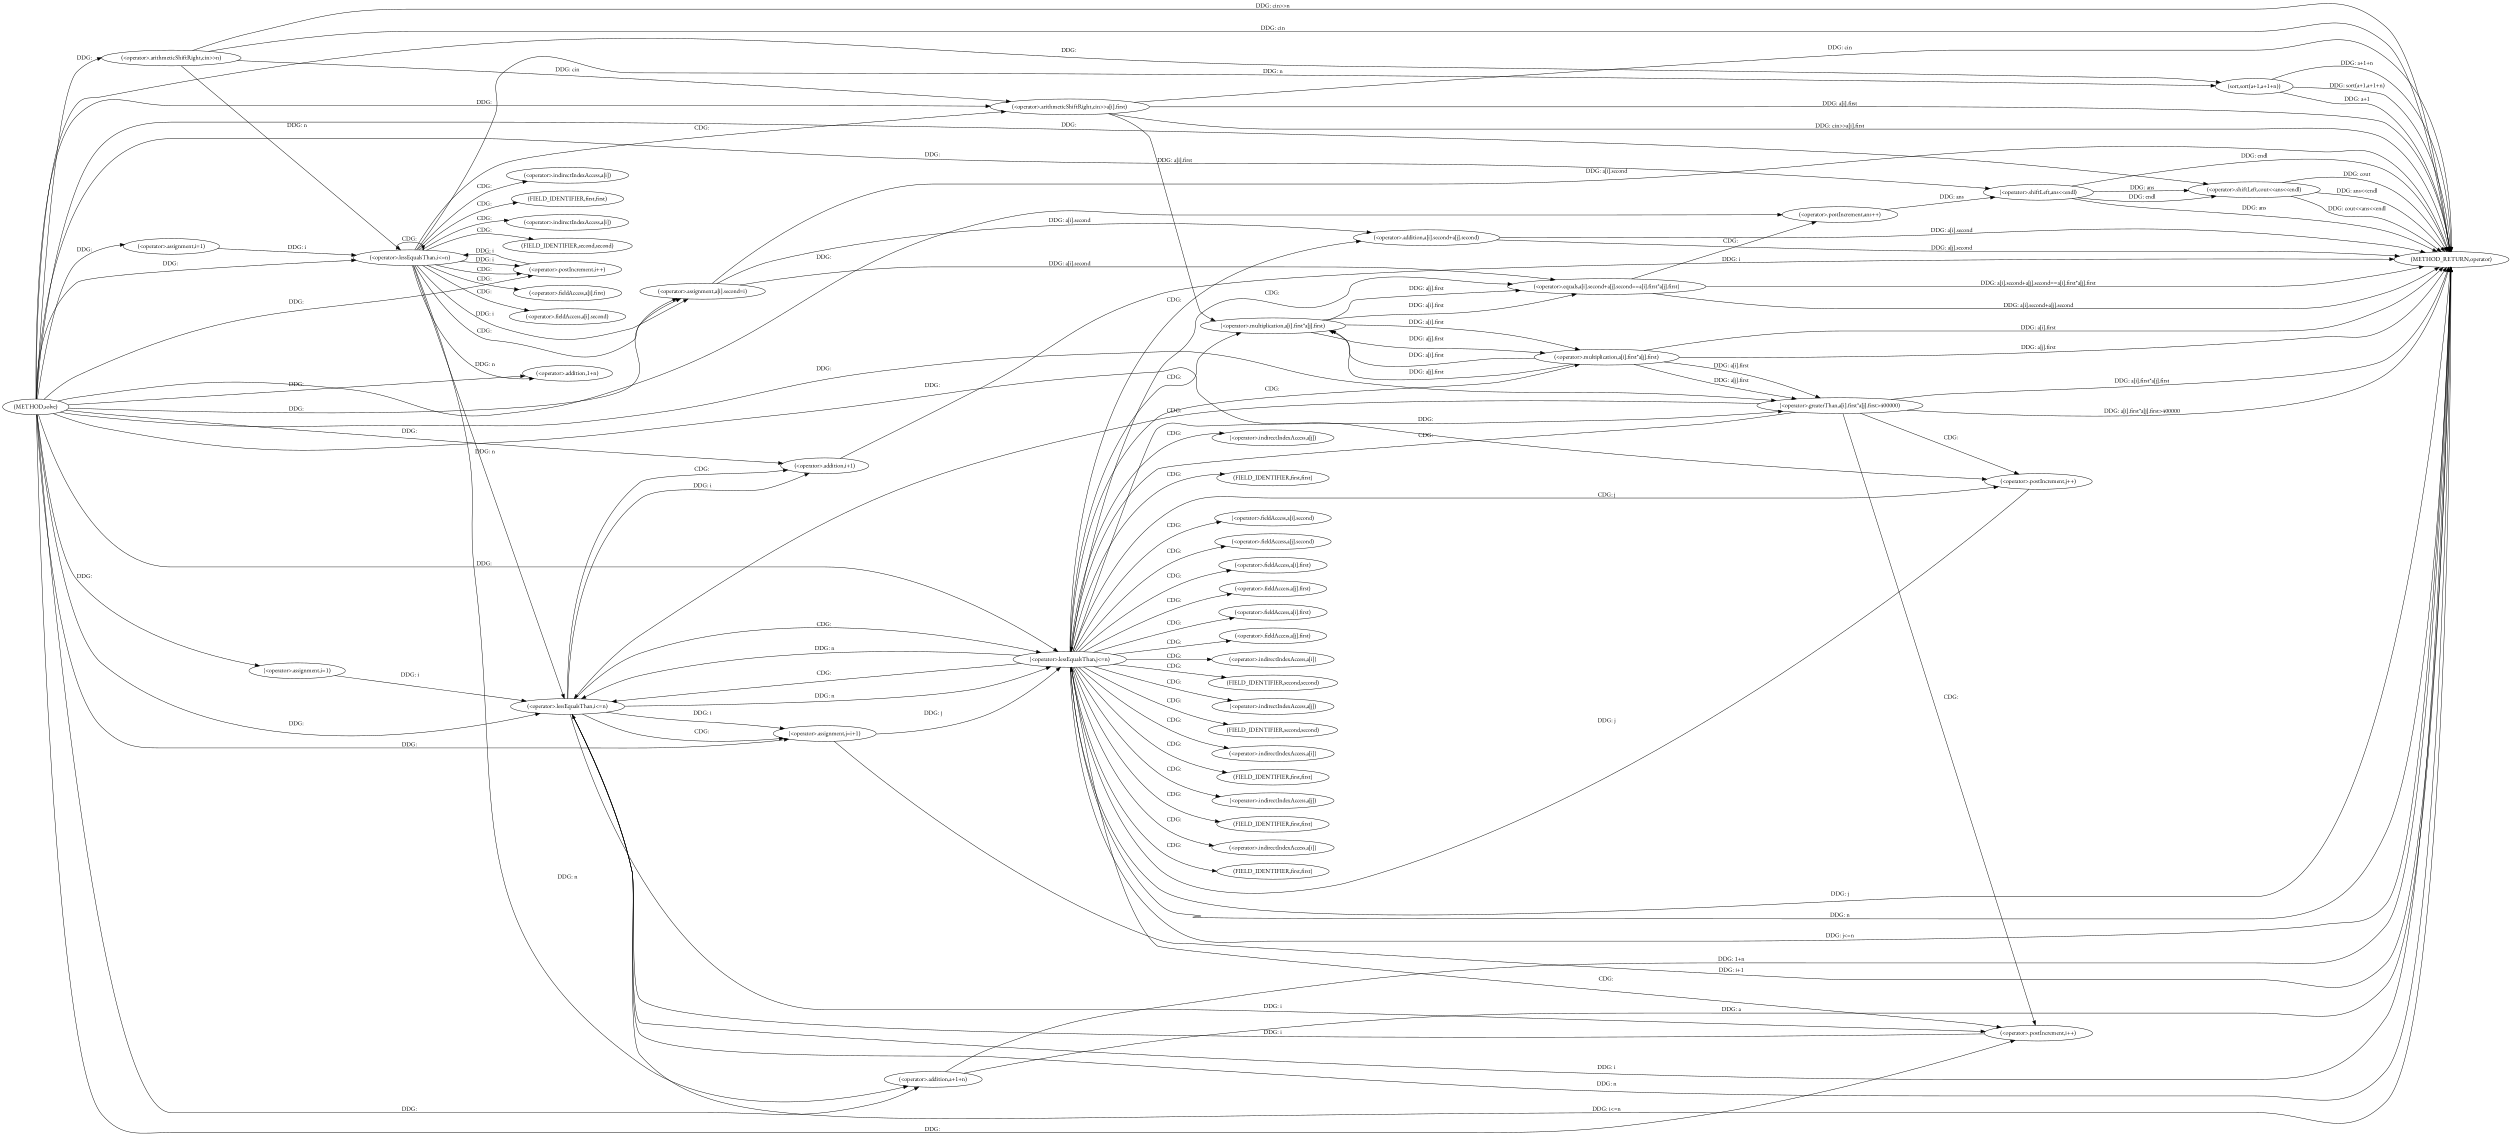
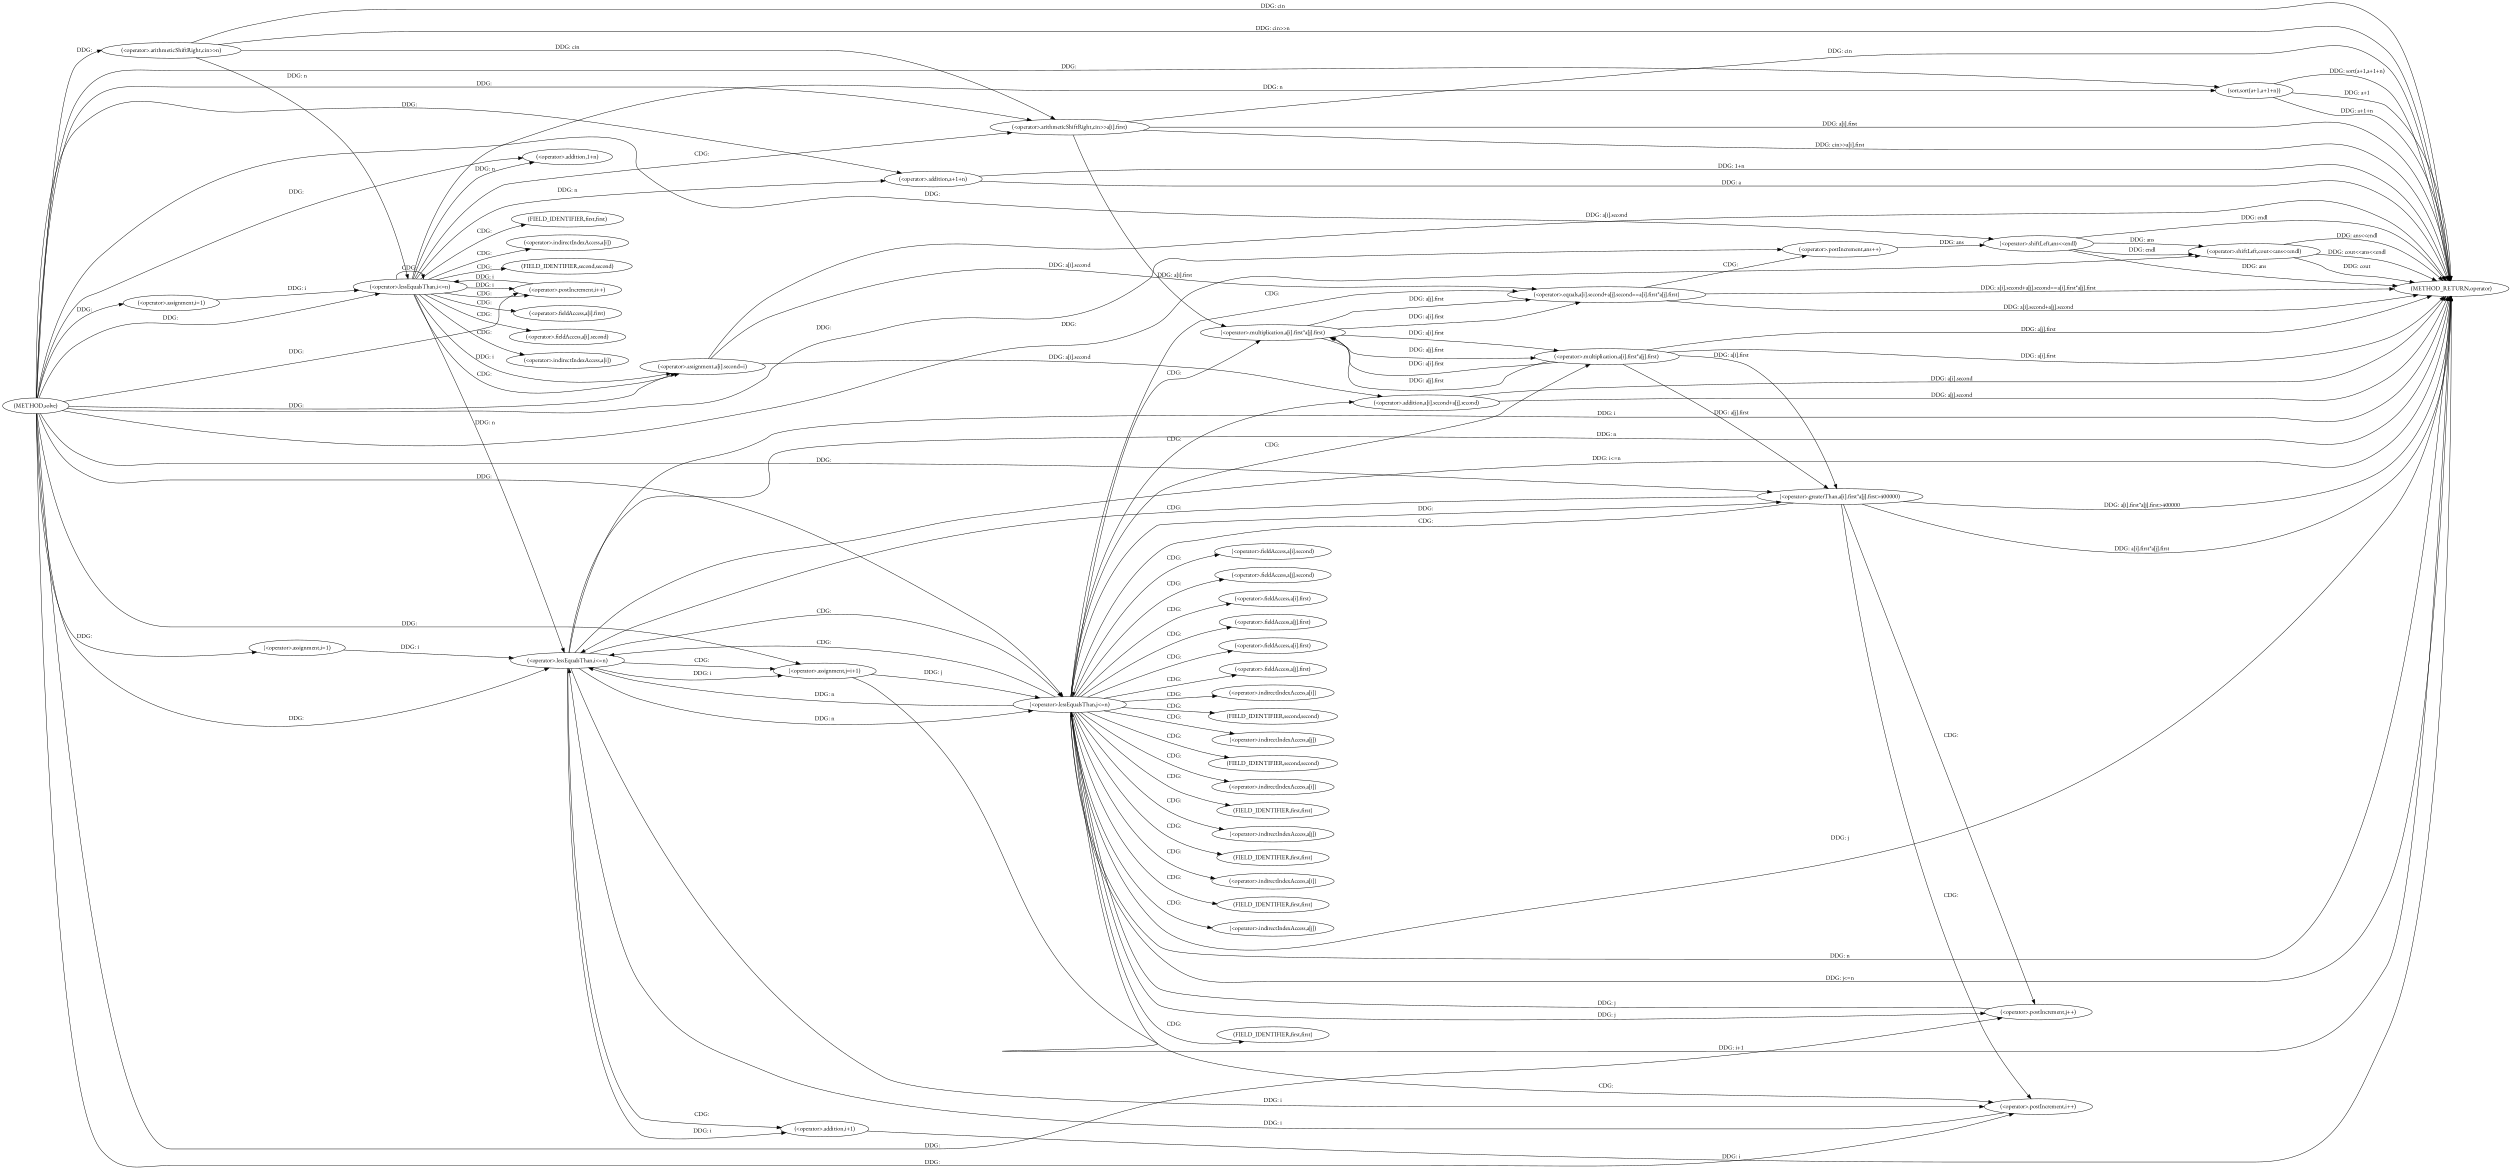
(422, 439) -> none
(1607, 495) -> (1607, 1015)
